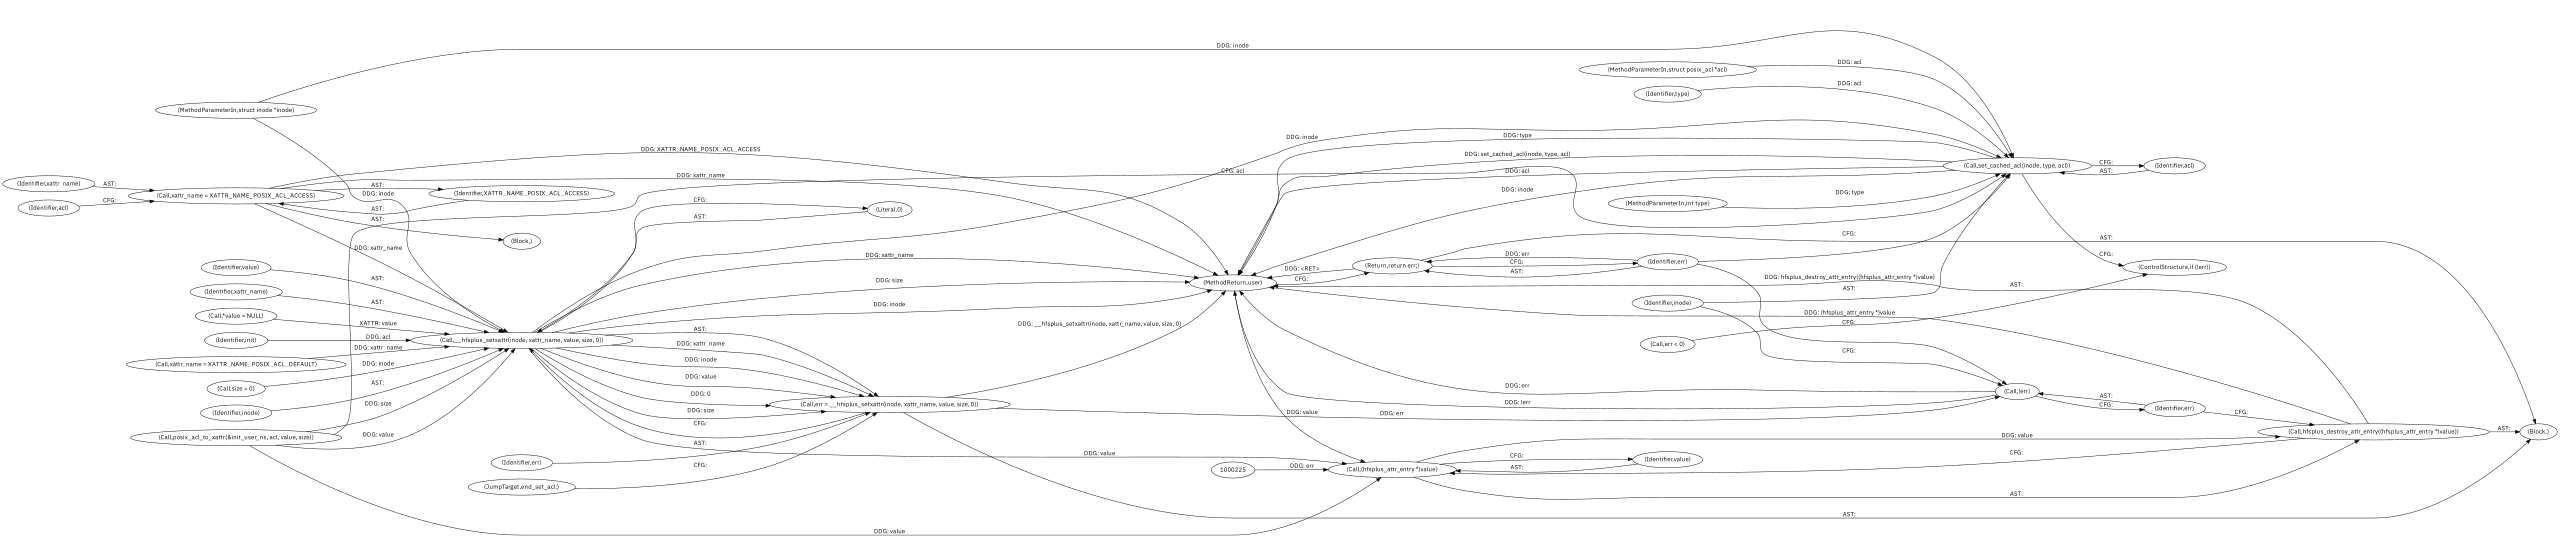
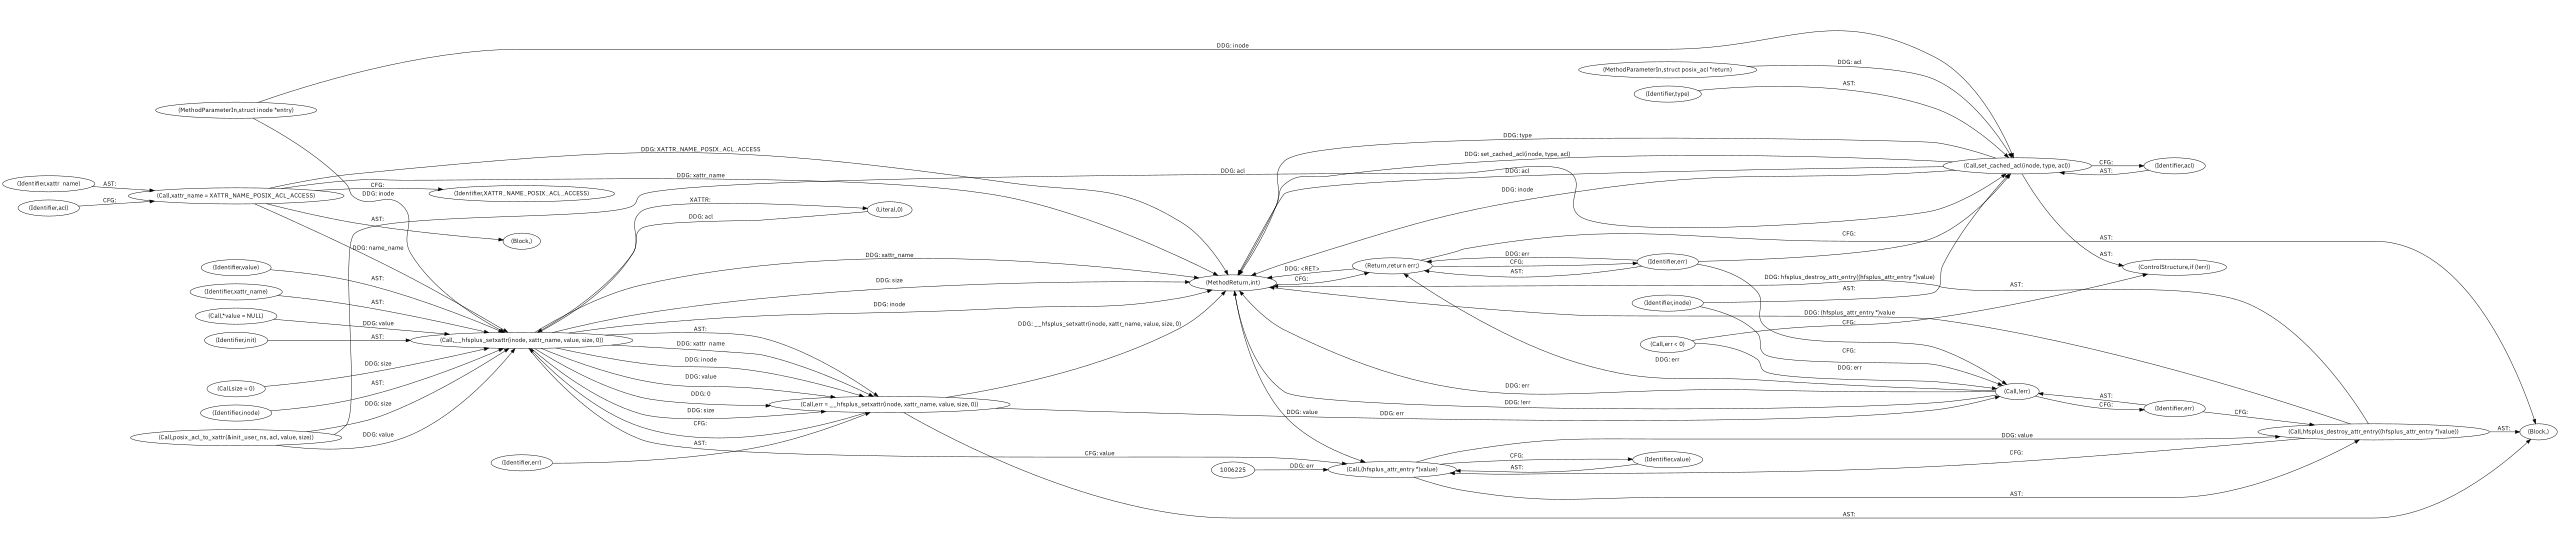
(1668, 70) -> (1668, 70)
(1850, 84) -> (1850, 84)
(236, 110) -> (236, 110)
(1255, 161) -> none
(1233, 171) -> (1233, 171)
(378, 185) -> (378, 185)
(701, 200) -> (701, 200)
(1668, 204) -> none
(376, 214) -> none
(701, 217) -> (701, 217)
(378, 248) -> (378, 248)
(2107, 254) -> (2107, 254)
(1233, 283) -> (1233, 283)
(378, 324) -> (378, 324)
(378, 337) -> (378, 337)
(378, 364) -> (378, 364)
(236, 365) -> none
none -> (1690, 379)
none -> (1838, 379)
(1100, 454) -> (1100, 454)
(1233, 470) -> (1233, 470)
(522, 487) -> none
(811, 535) -> none
